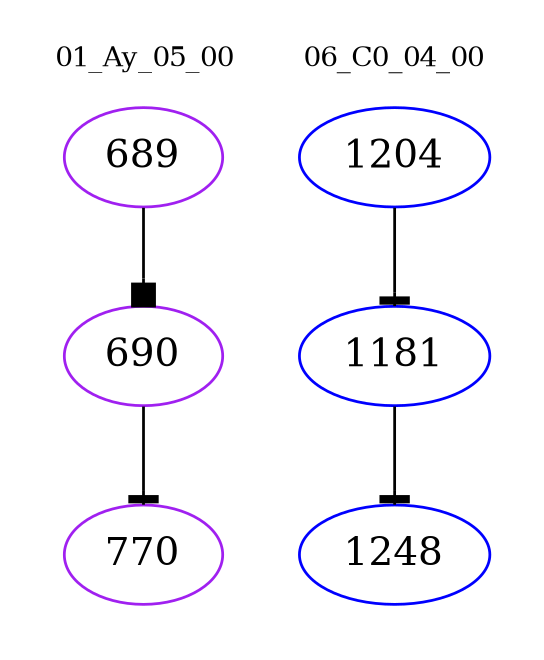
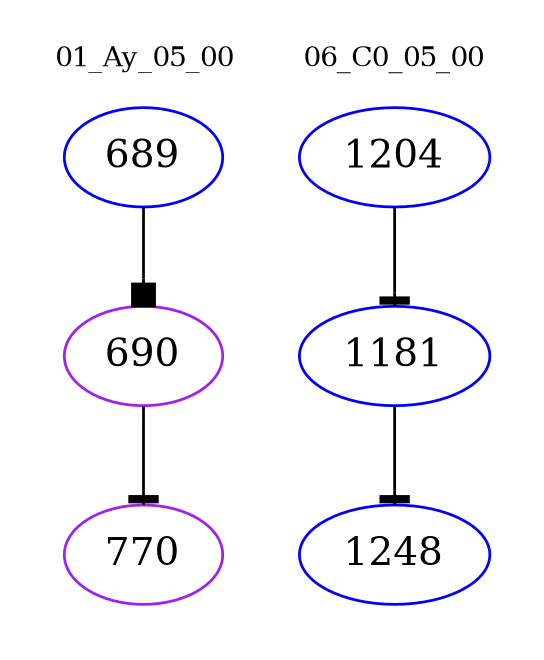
(395, 59) -> (395, 59)
(144, 157) -> (144, 157)
